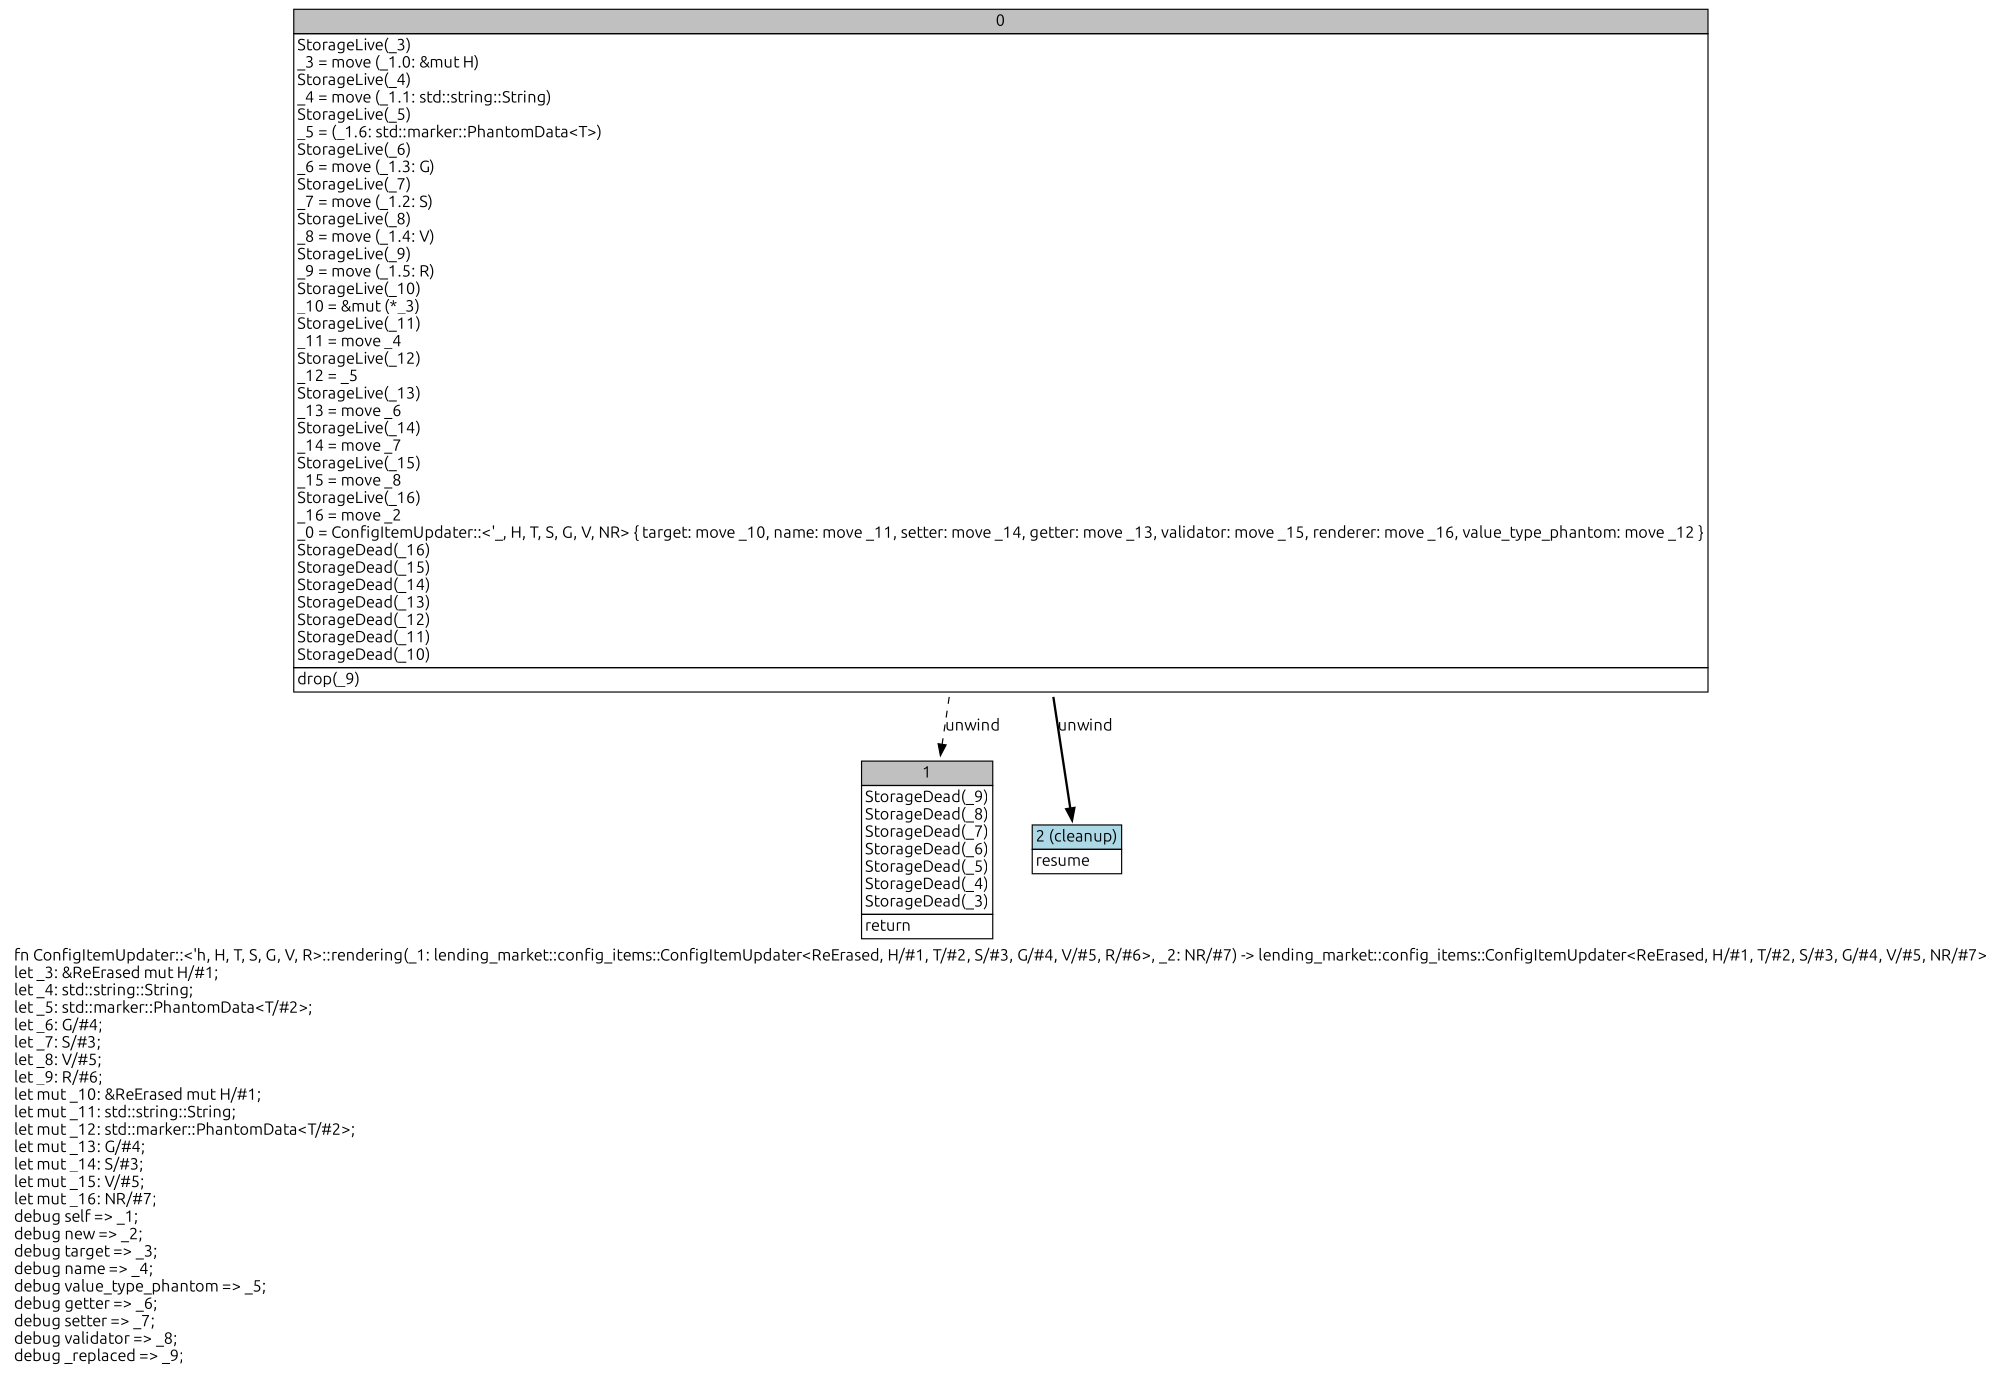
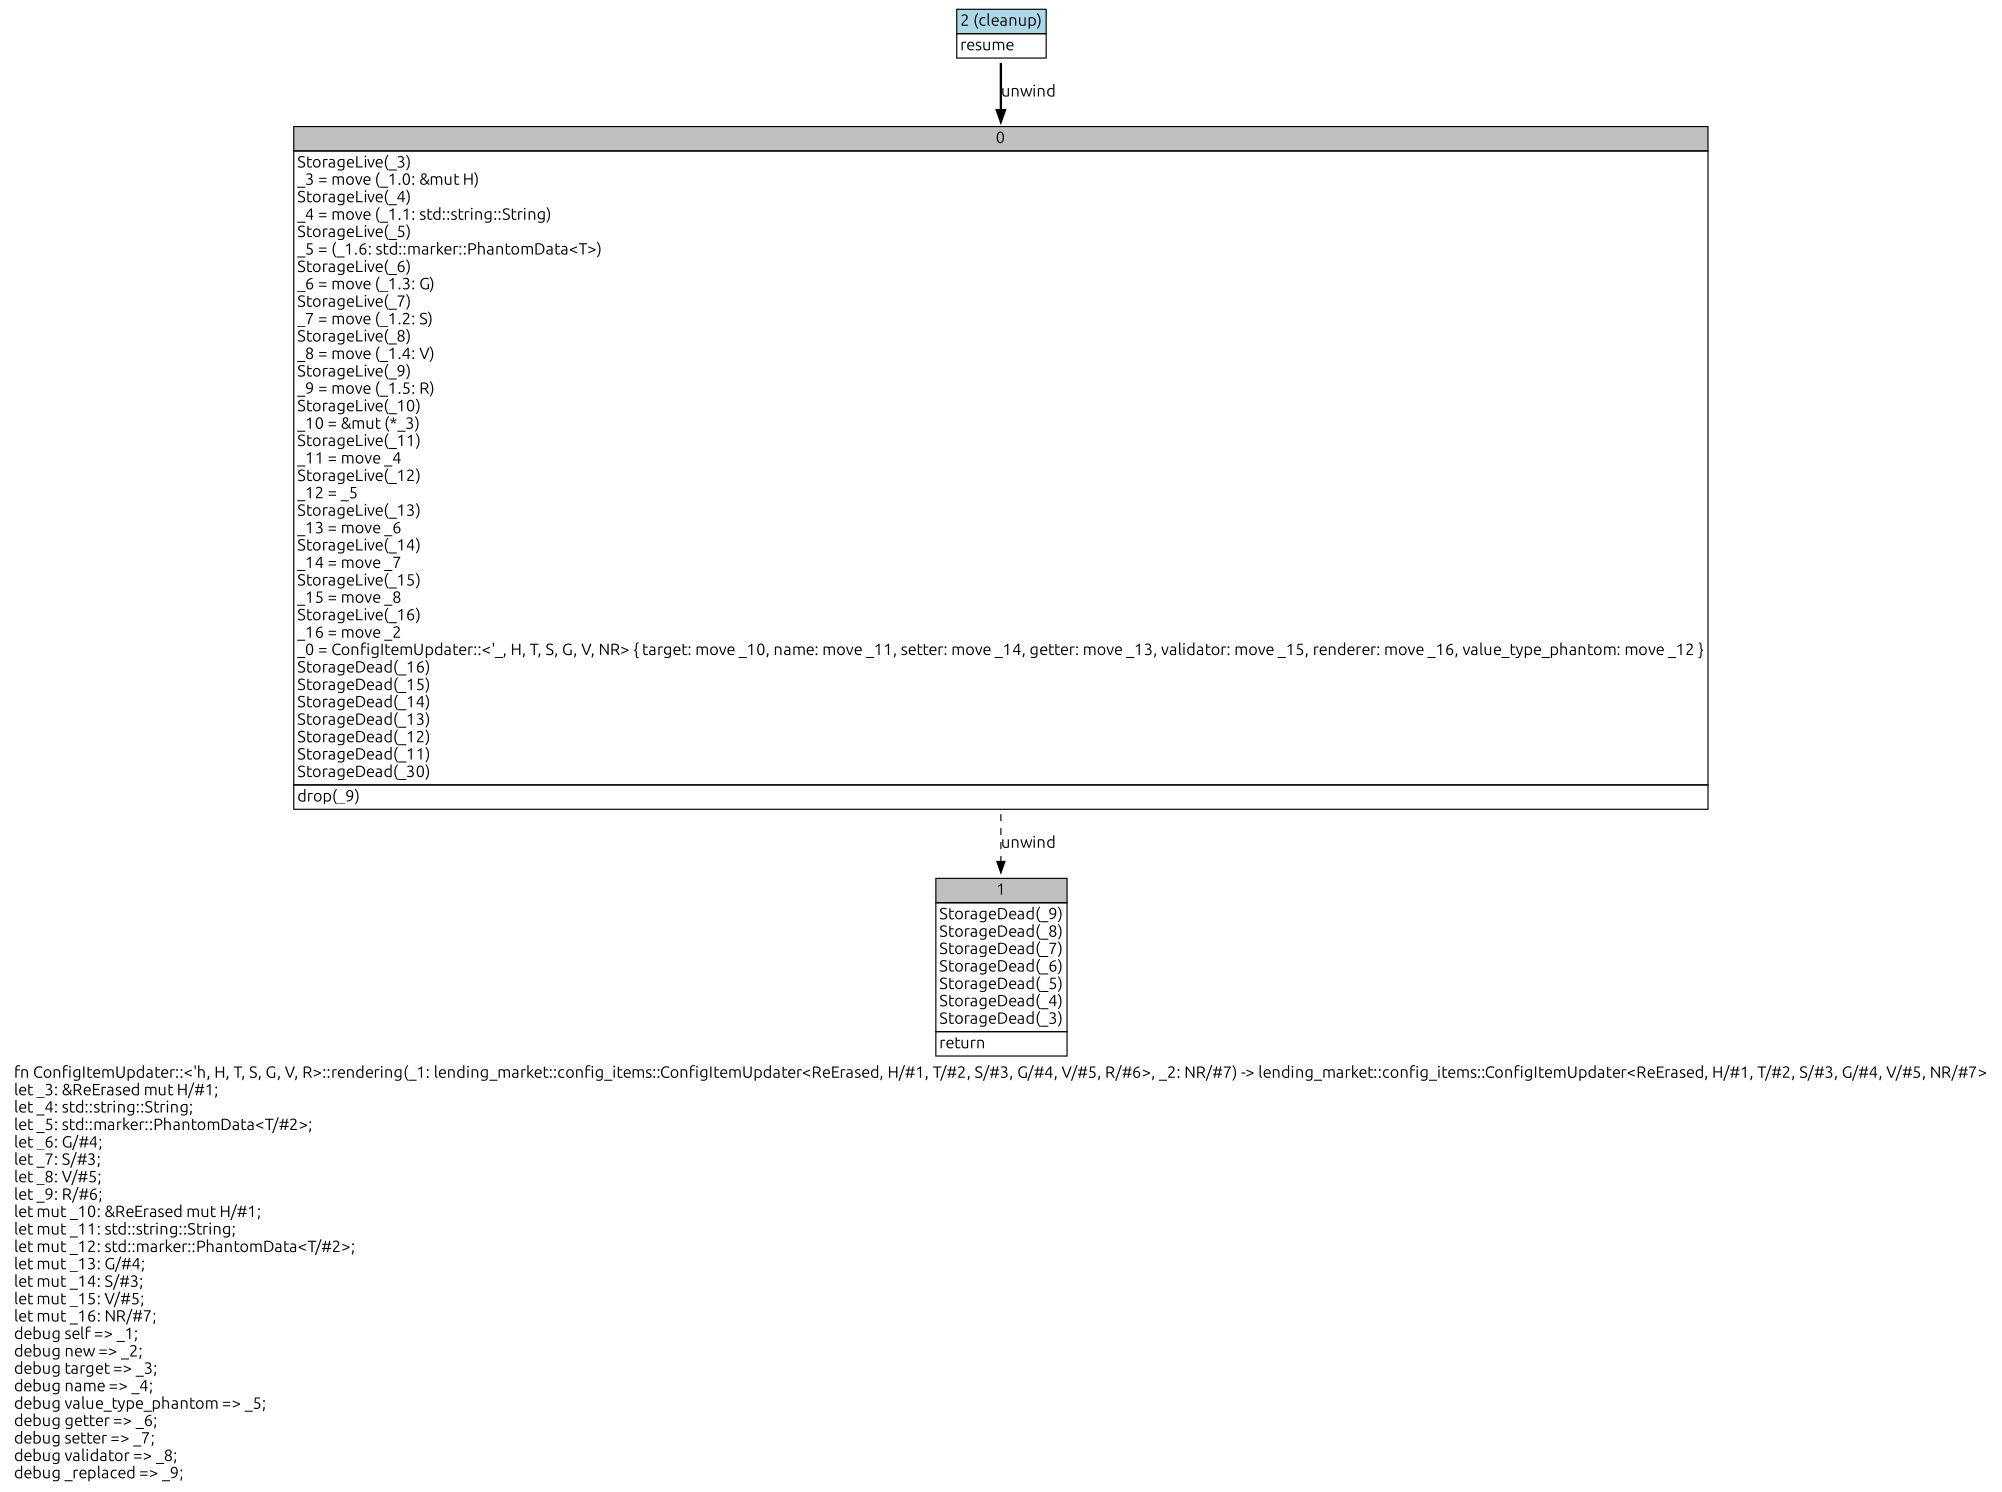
(364, 655) -> (364, 772)
(1062, 753) -> (1001, 86)
